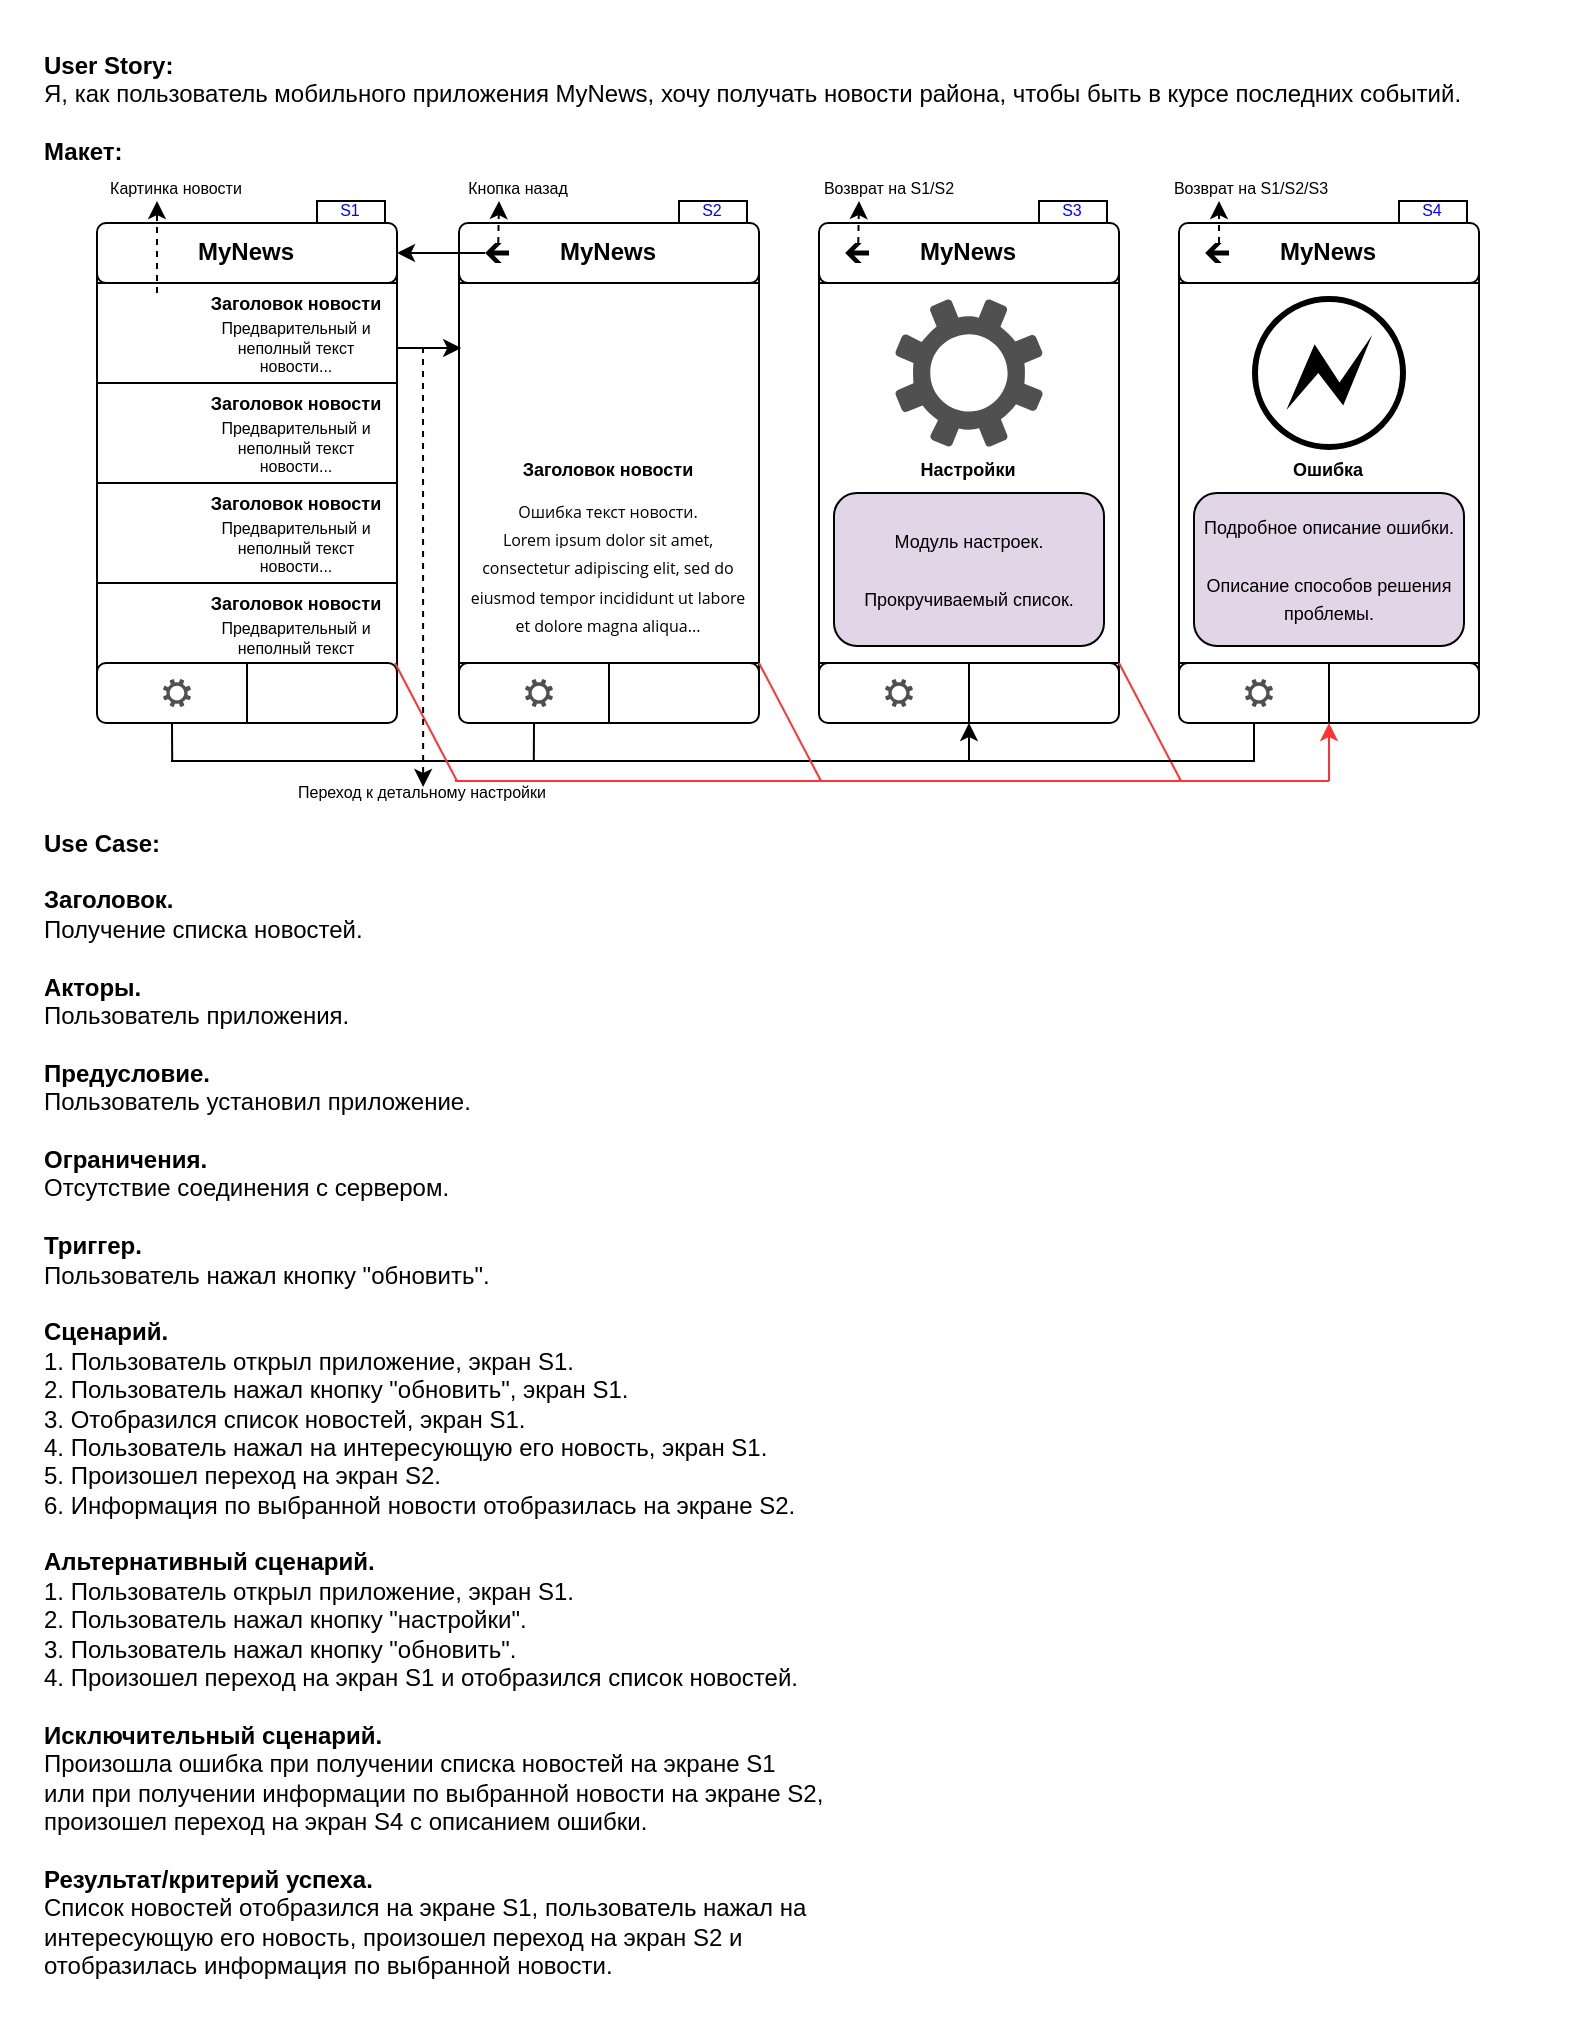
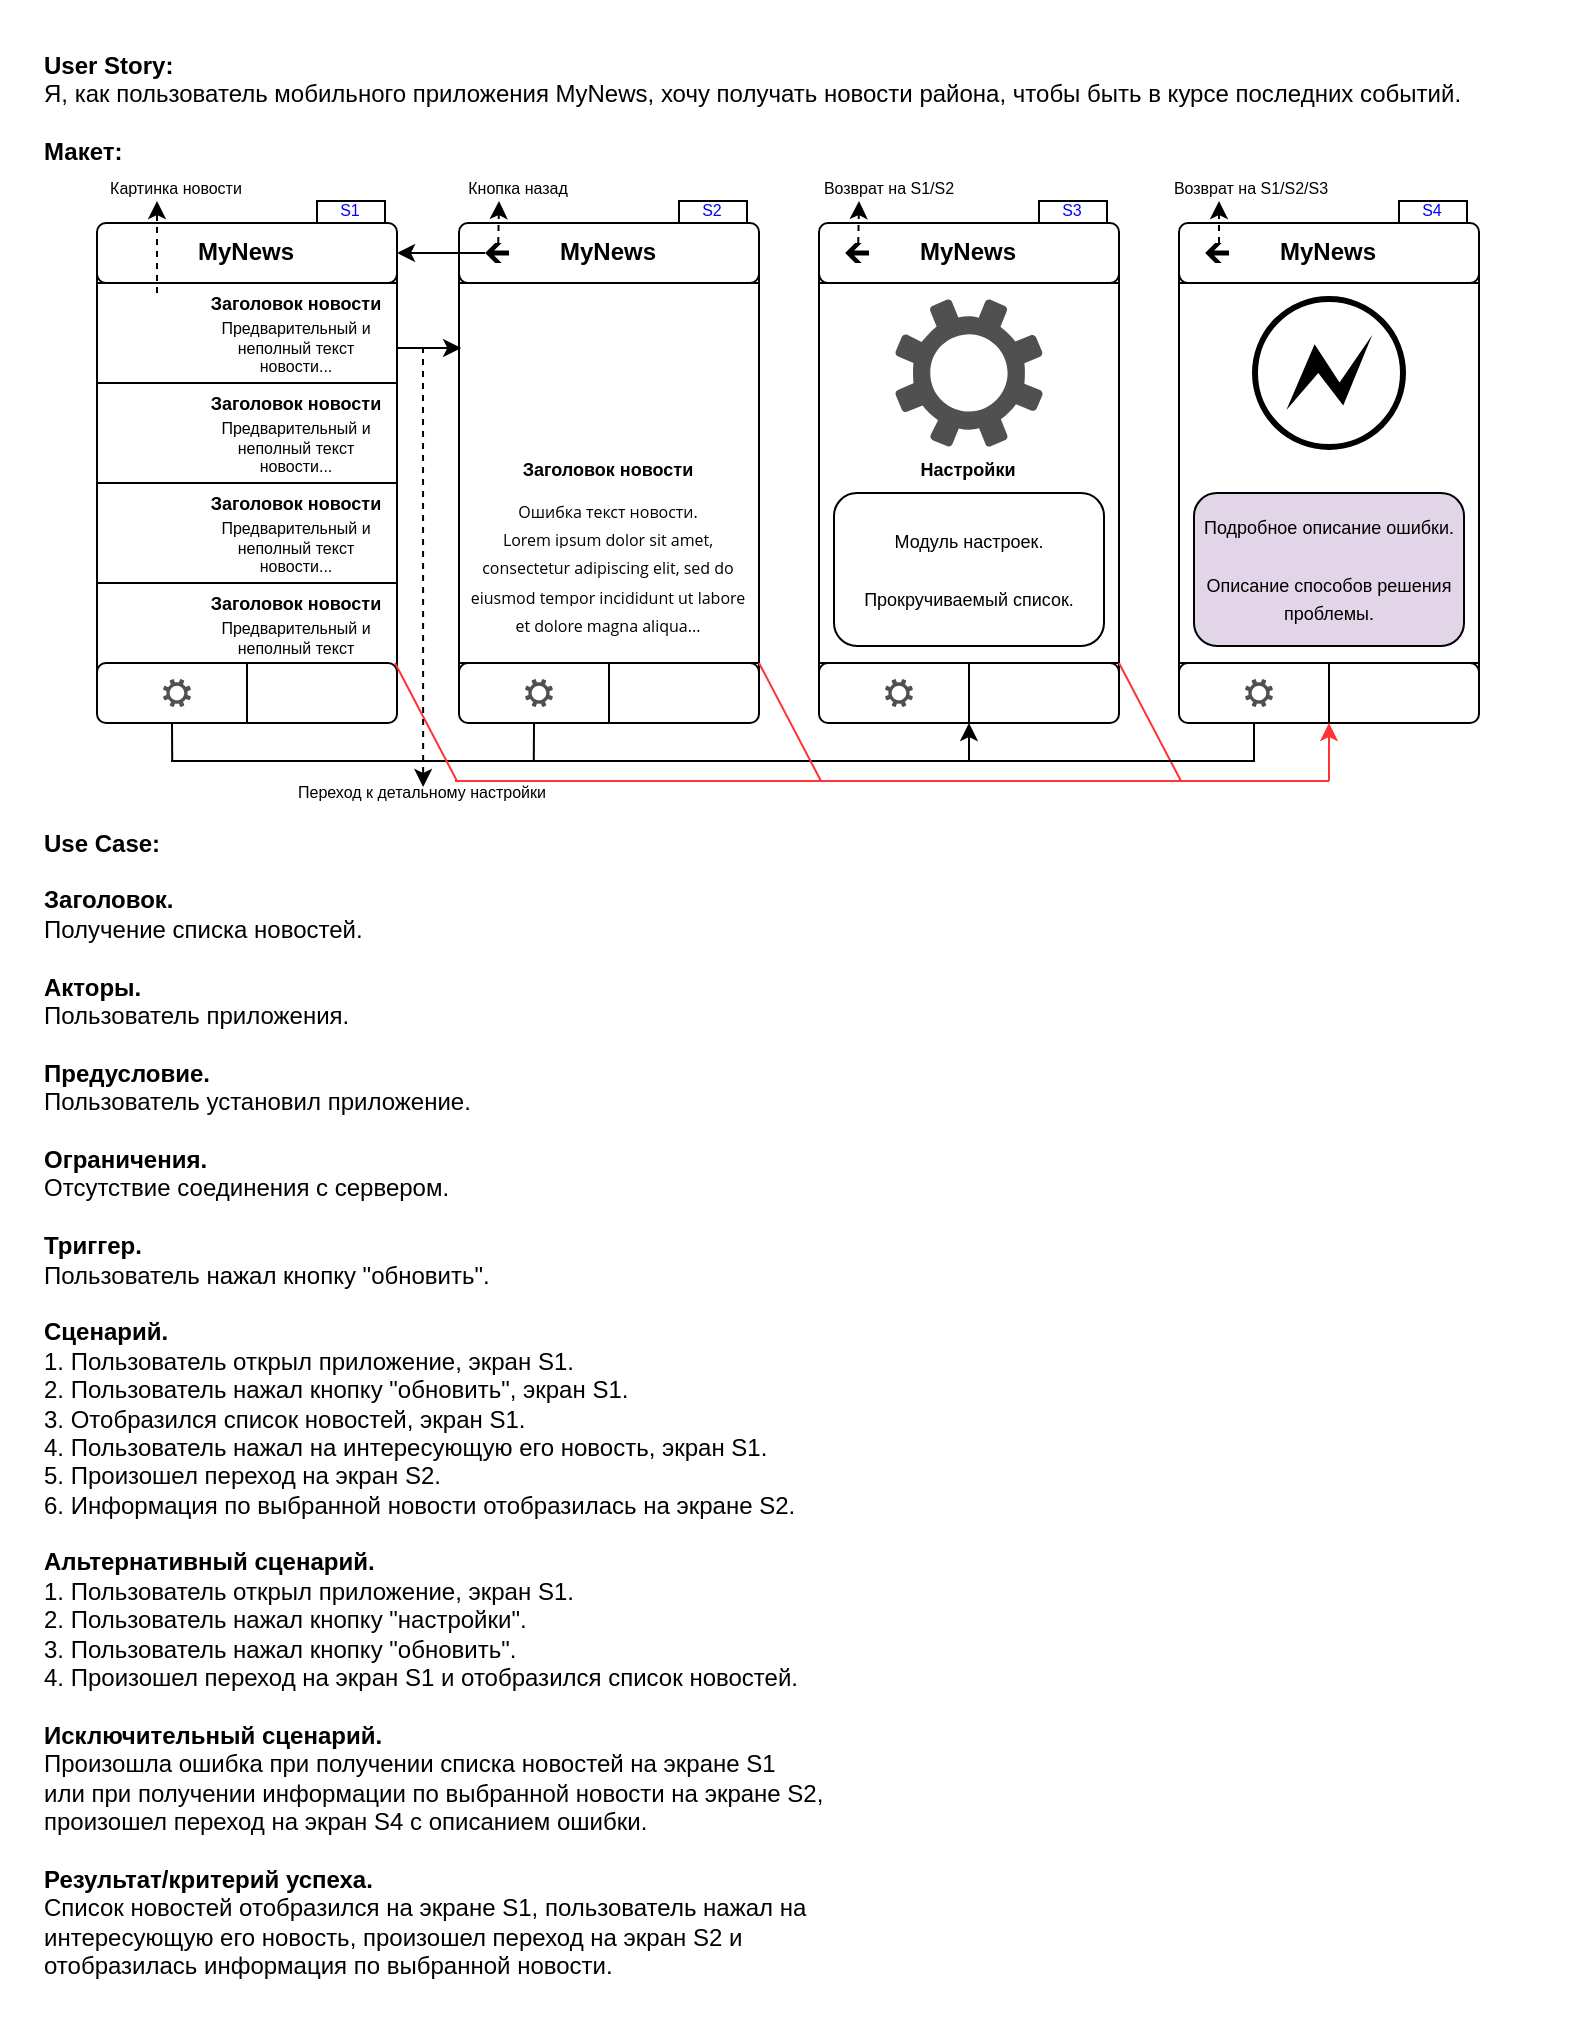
(1329, 469) -> none
(969, 570) -> (969, 570)
